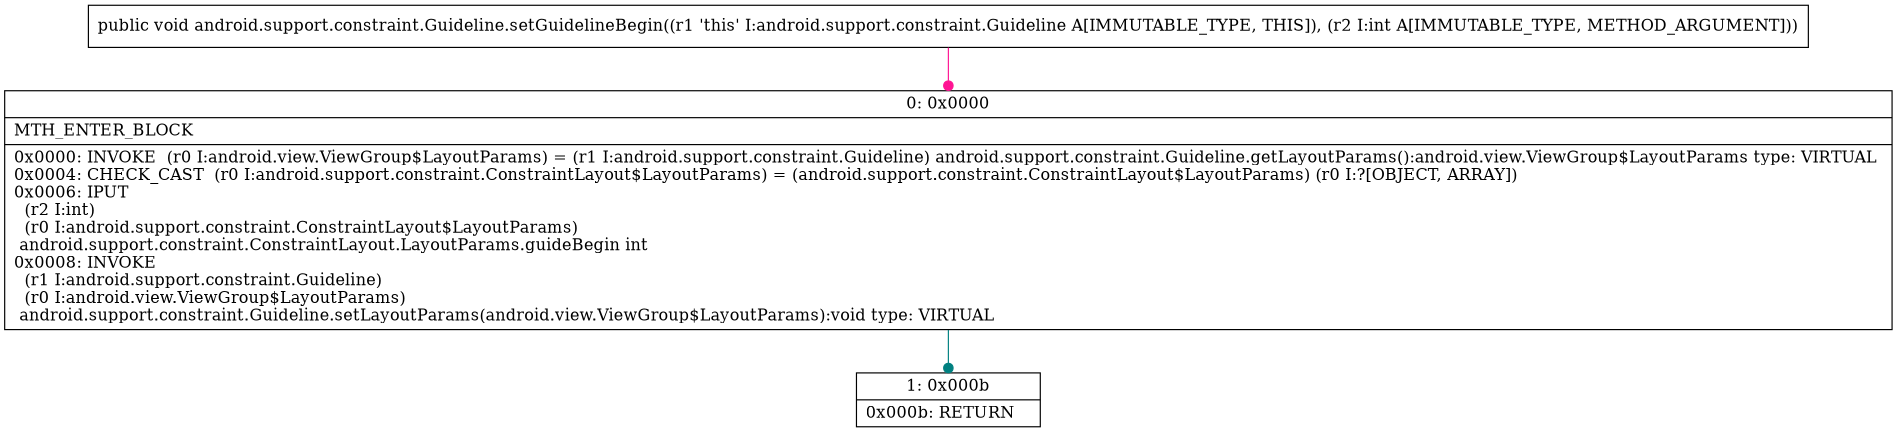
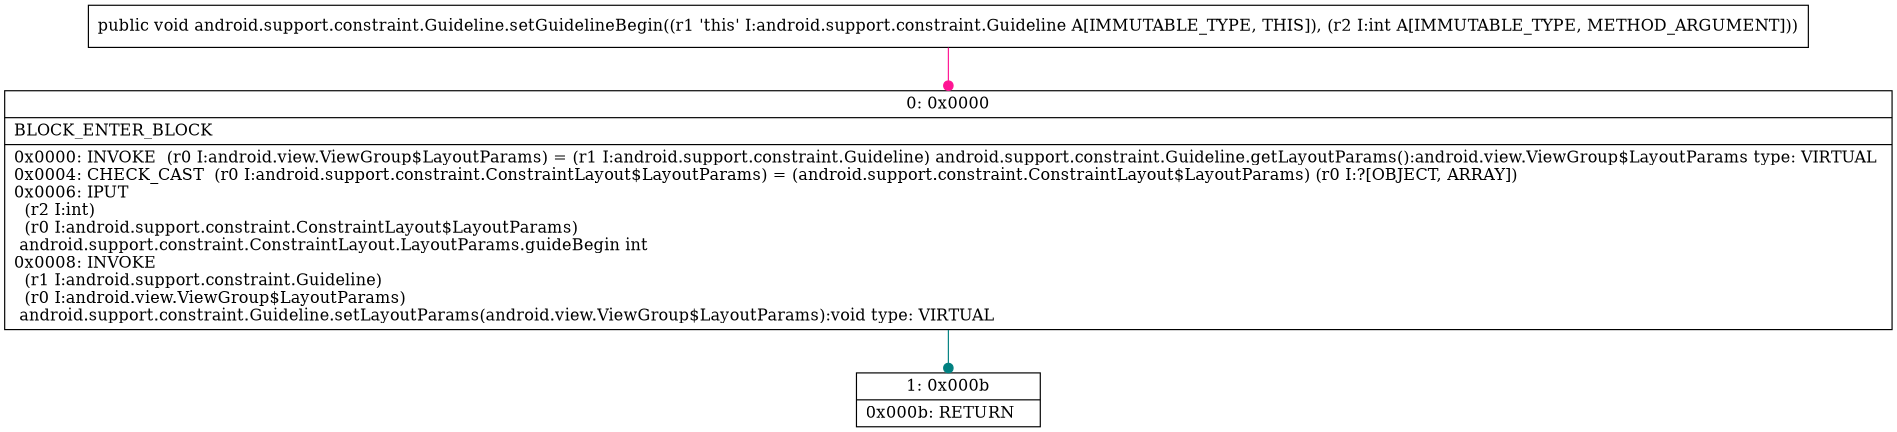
(104, 131) -> (114, 131)
